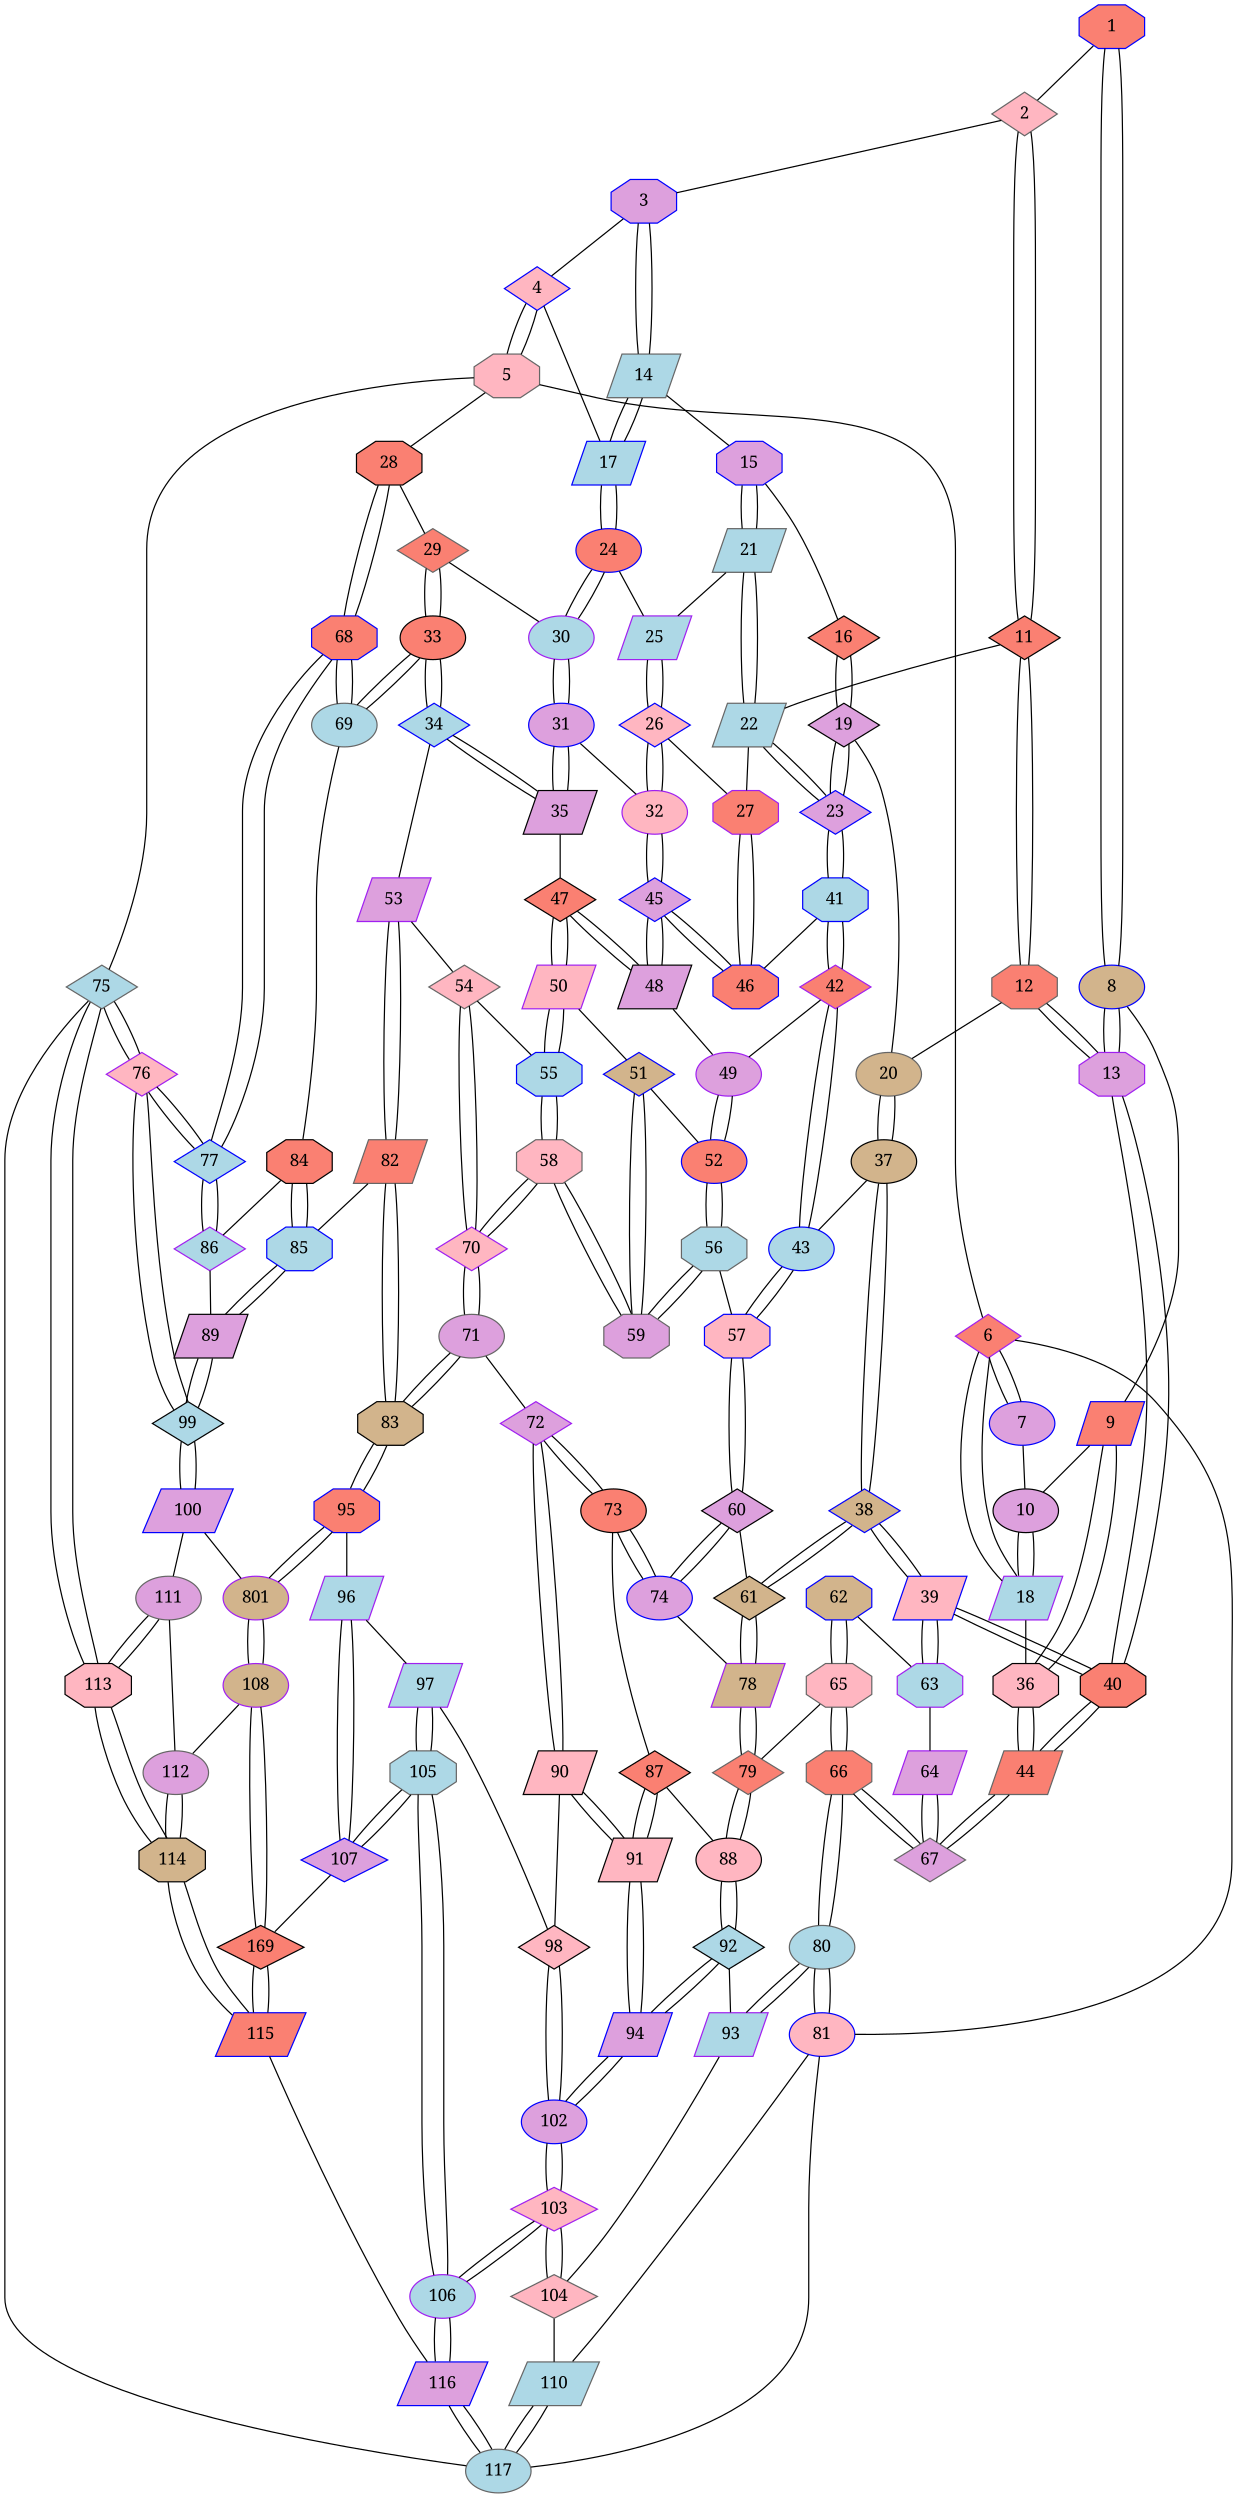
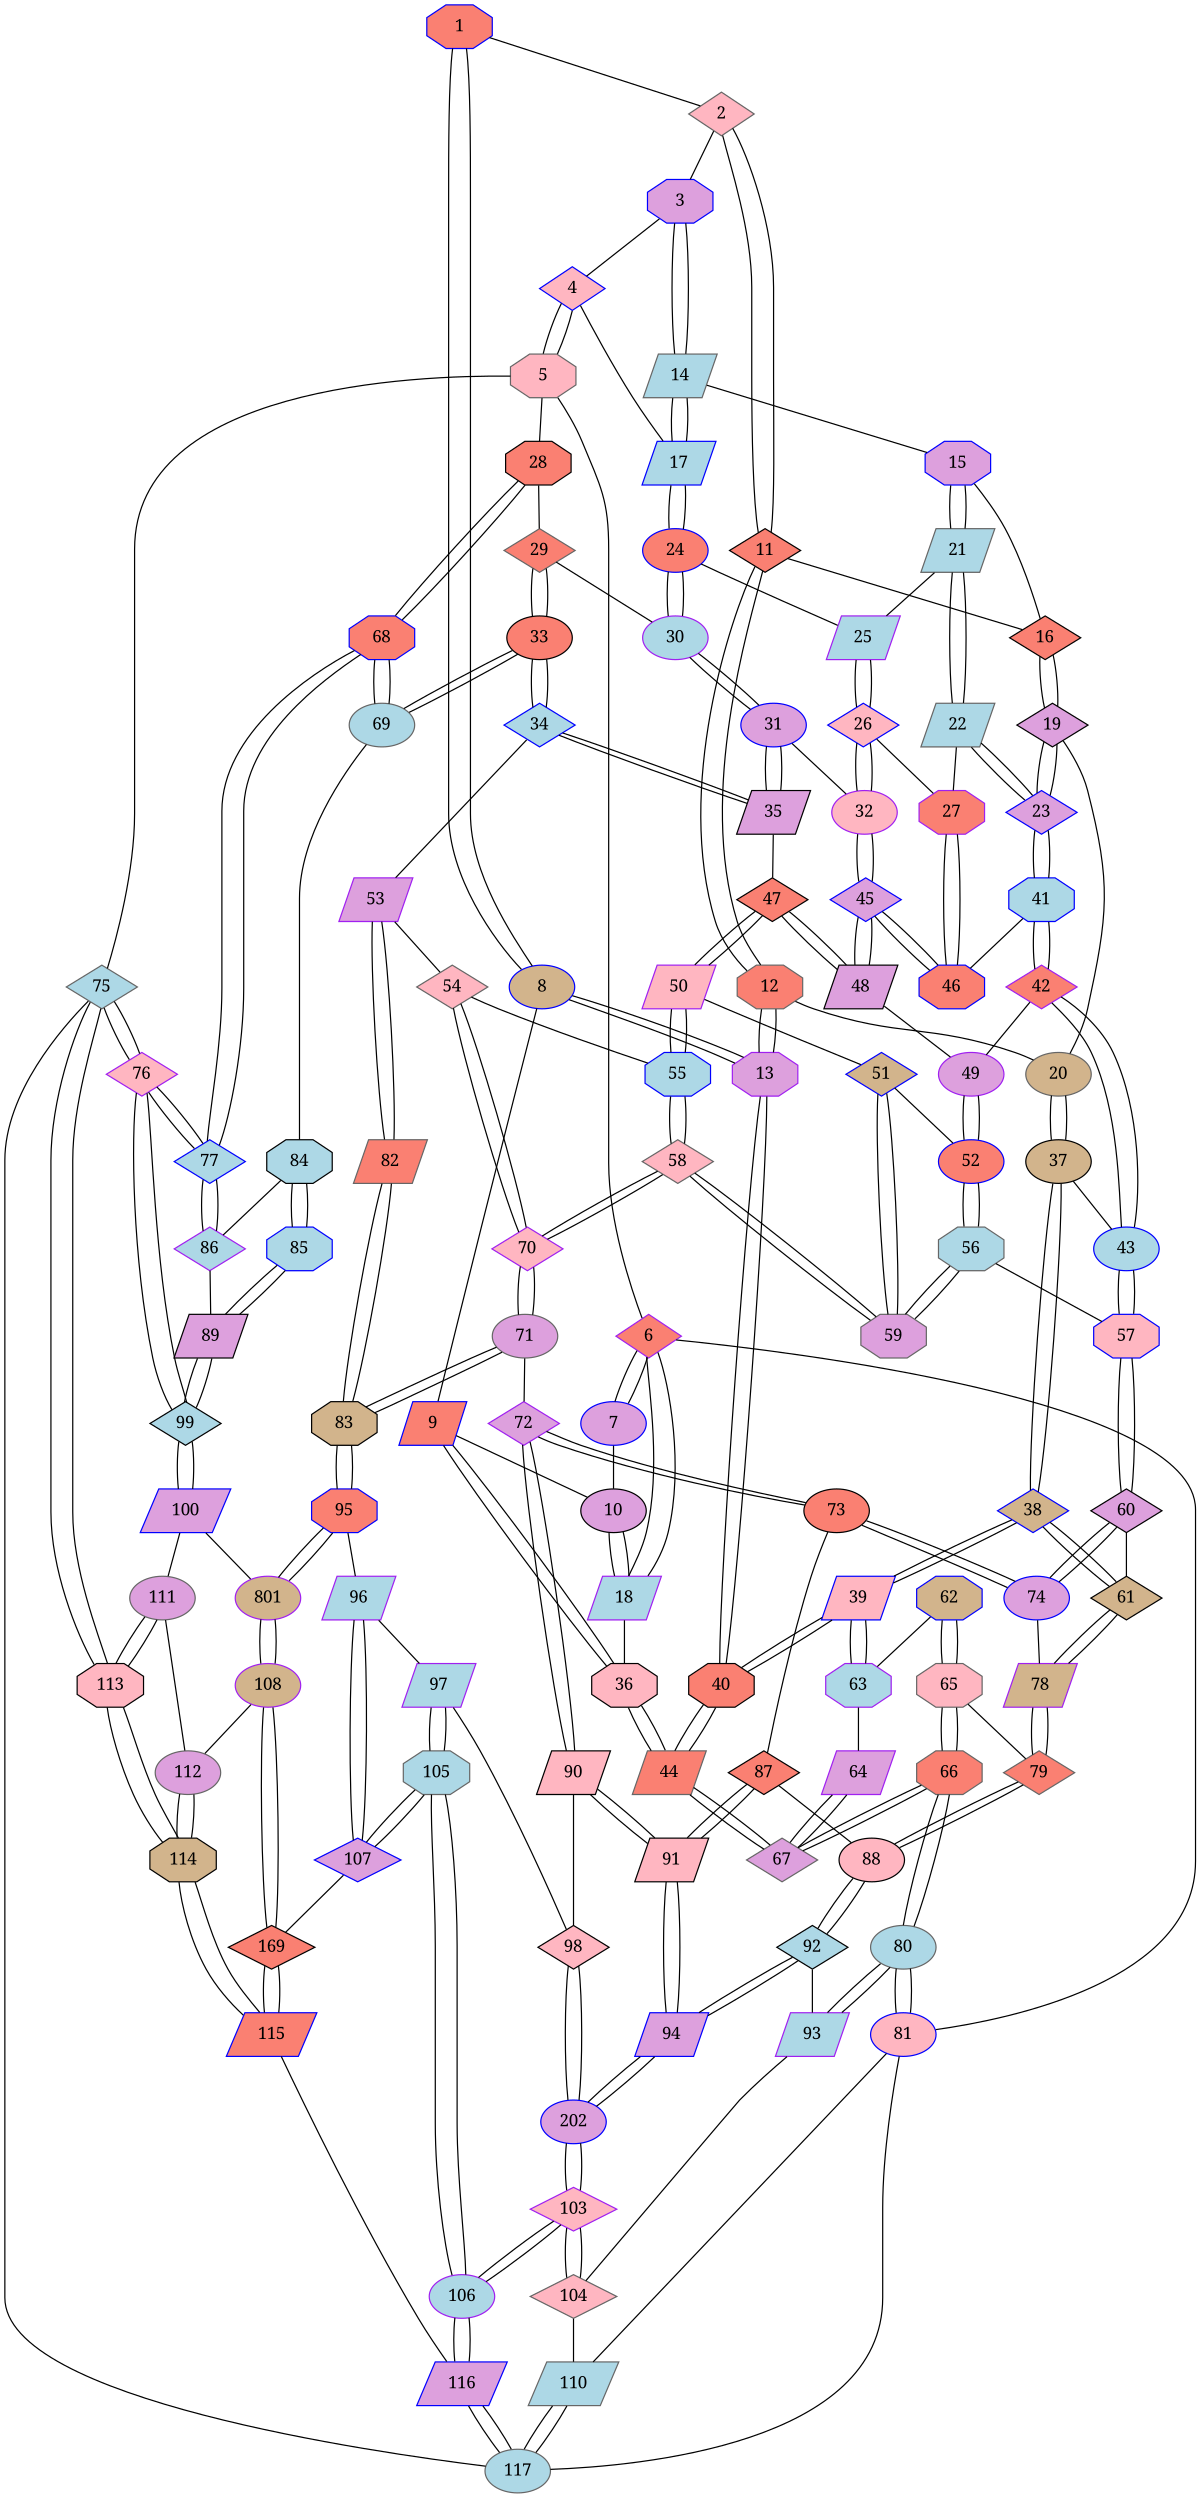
(892, 674) -> (899, 592)
(299, 1162) -> (299, 1162)
(549, 1162) -> (678, 1162)
(343, 1207) -> none
(554, 2122) -> (574, 2122)
